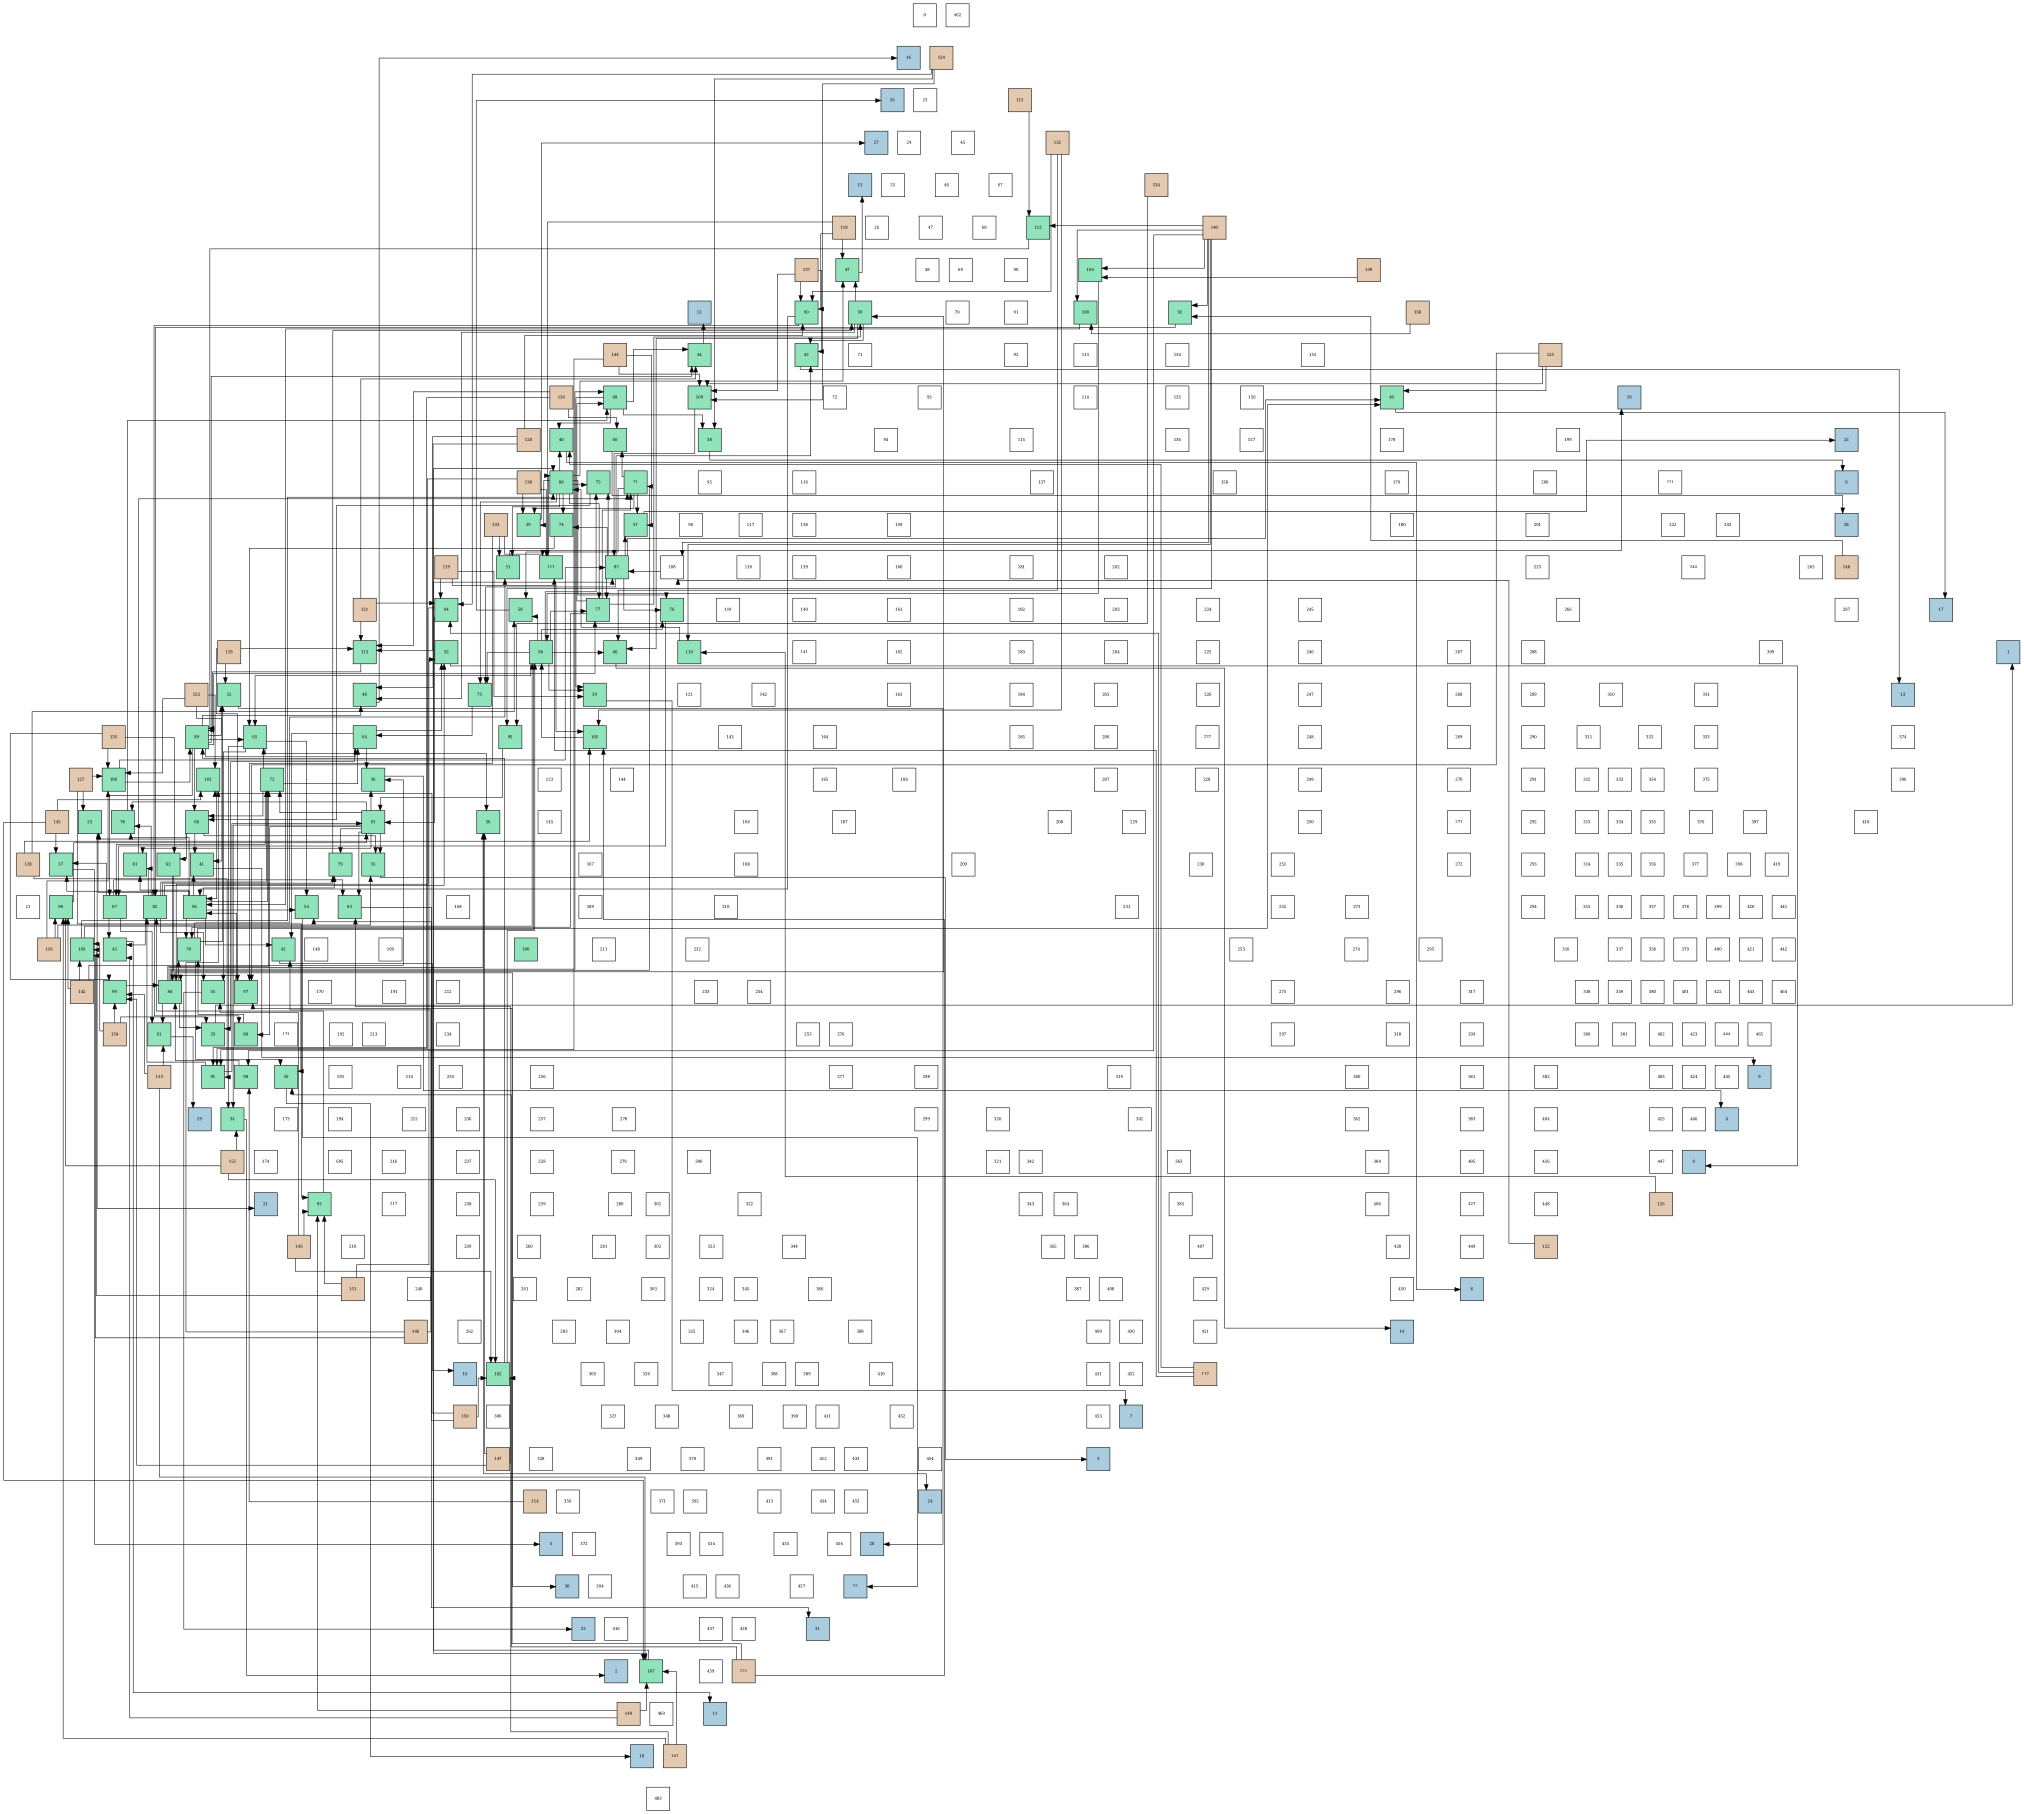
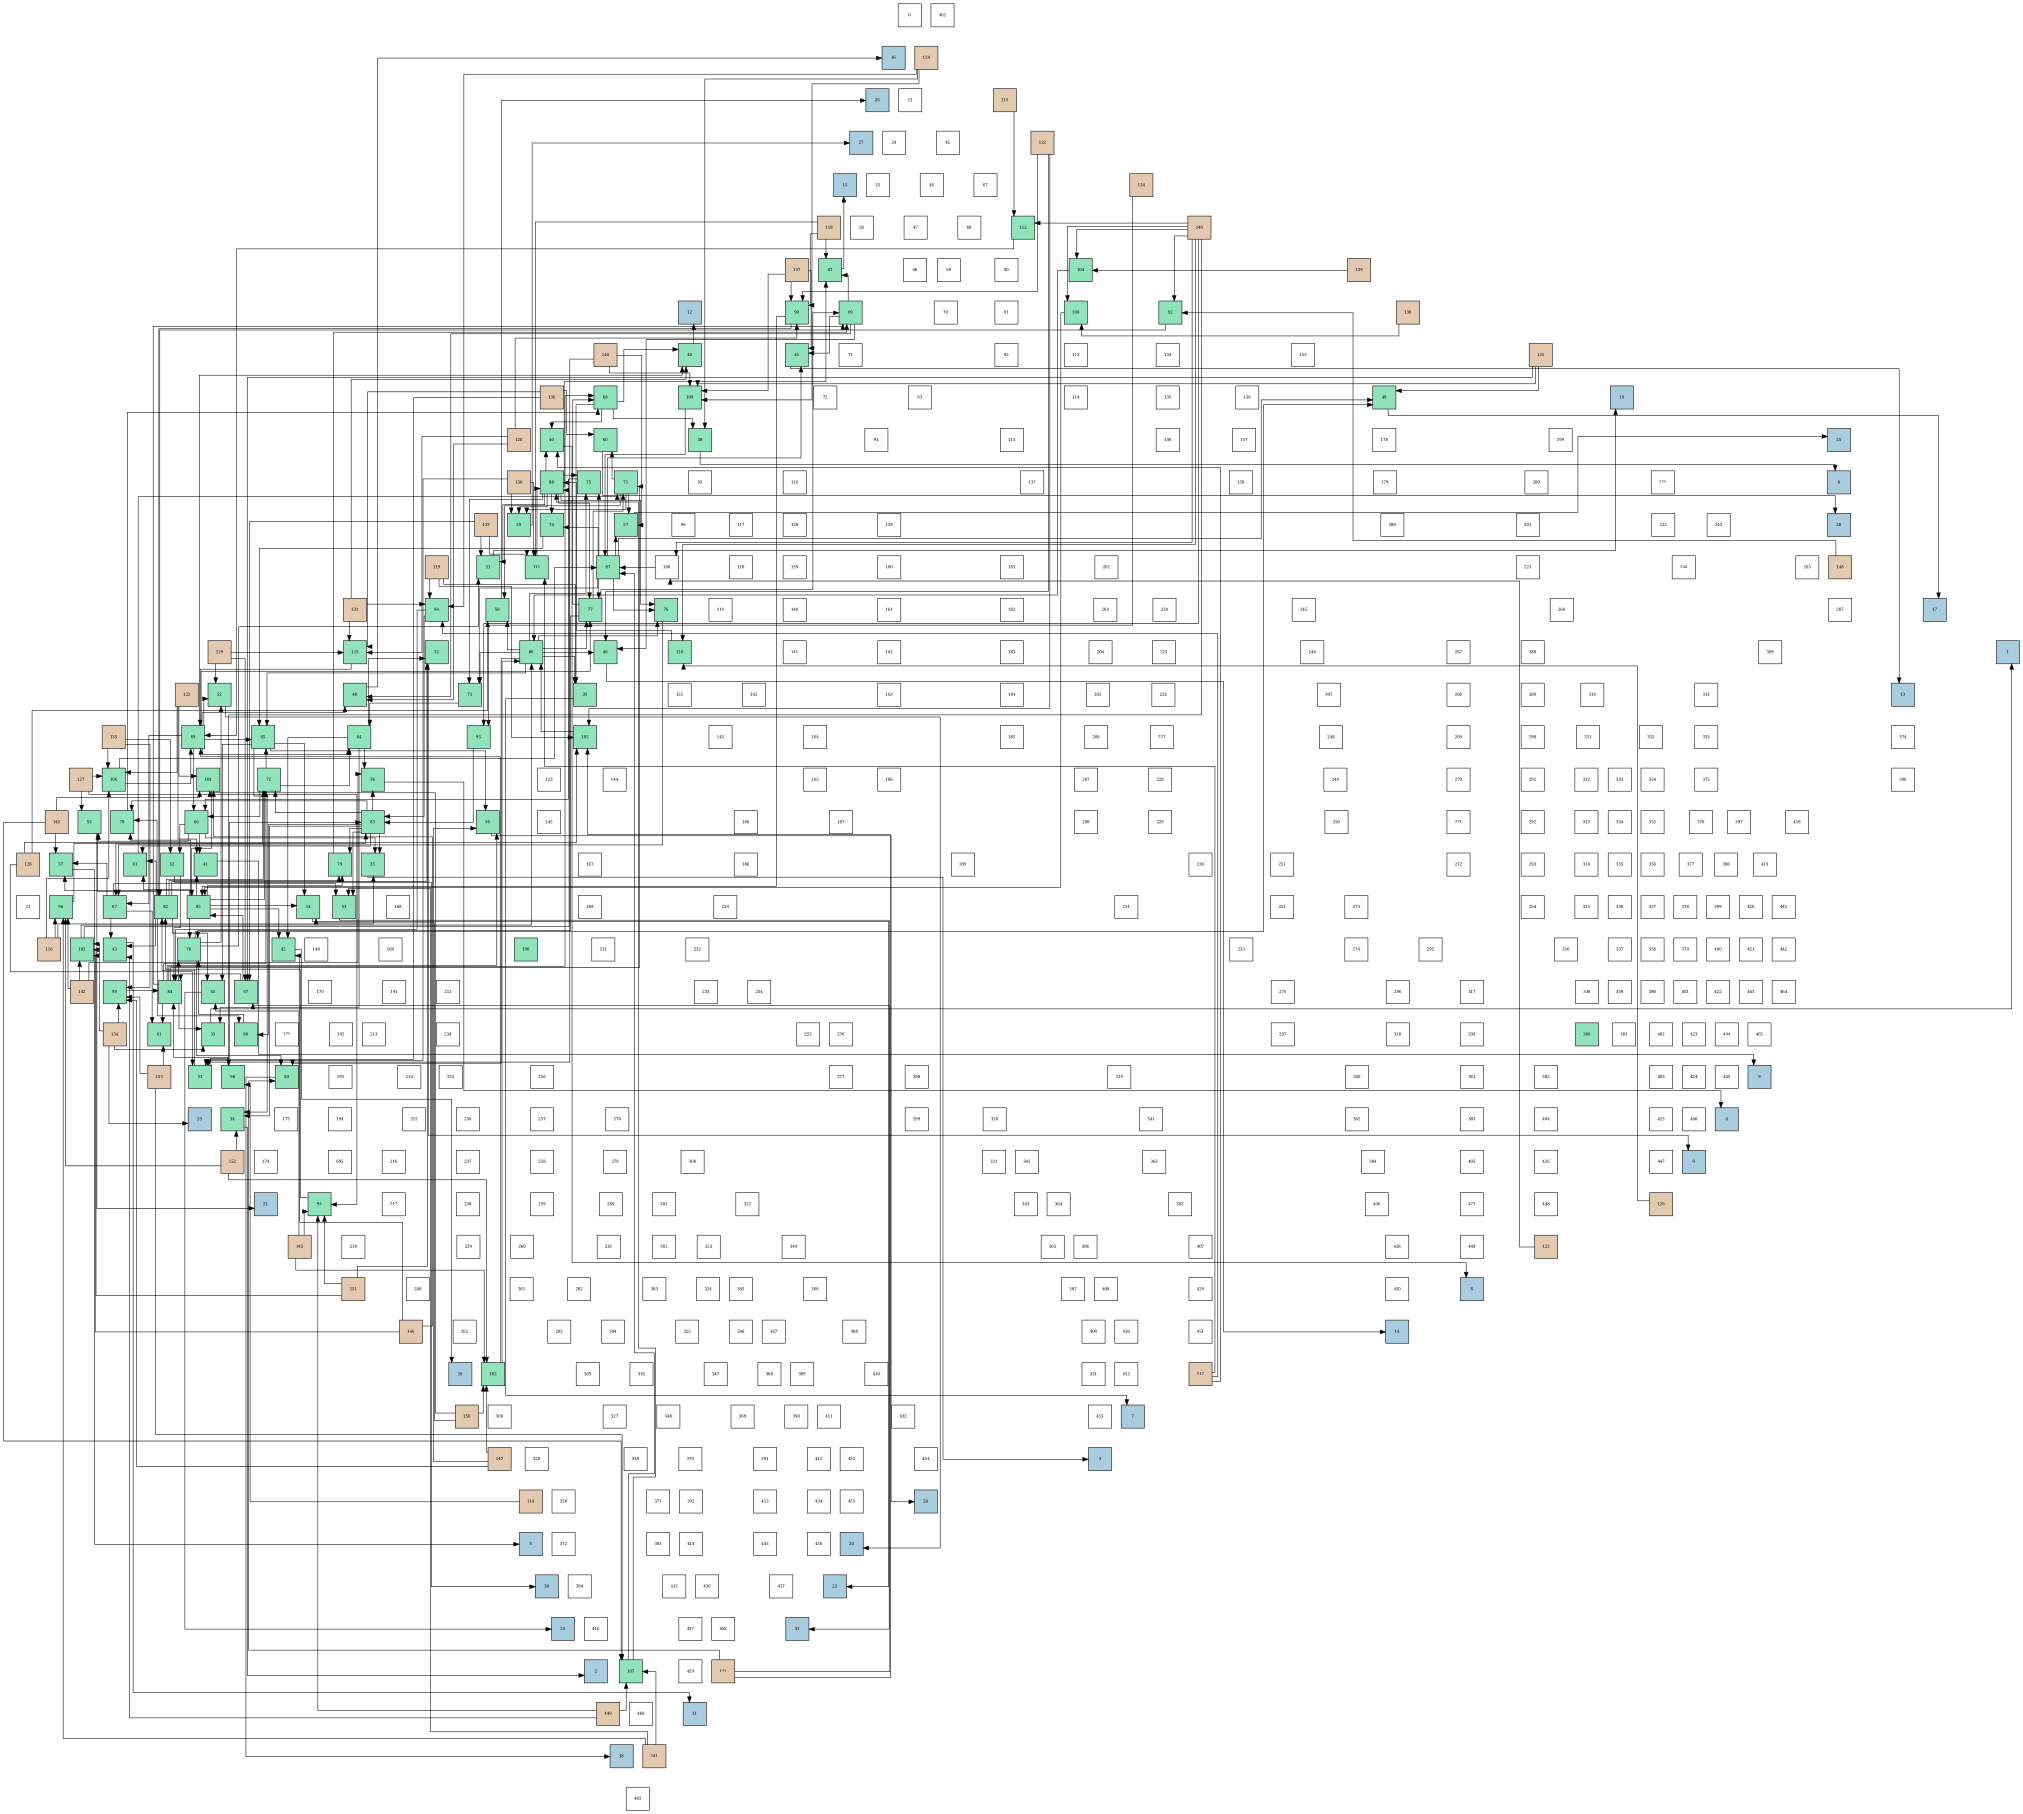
(1310, 695) -> (1329, 695)
(1587, 1034) -> (1587, 1034)
(193, 1067) -> (109, 1122)
